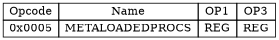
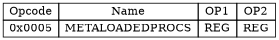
(256, 11) -> (256, 11)
